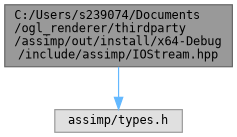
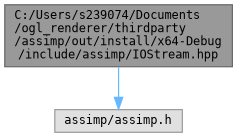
(119, 121) -> (119, 121)
